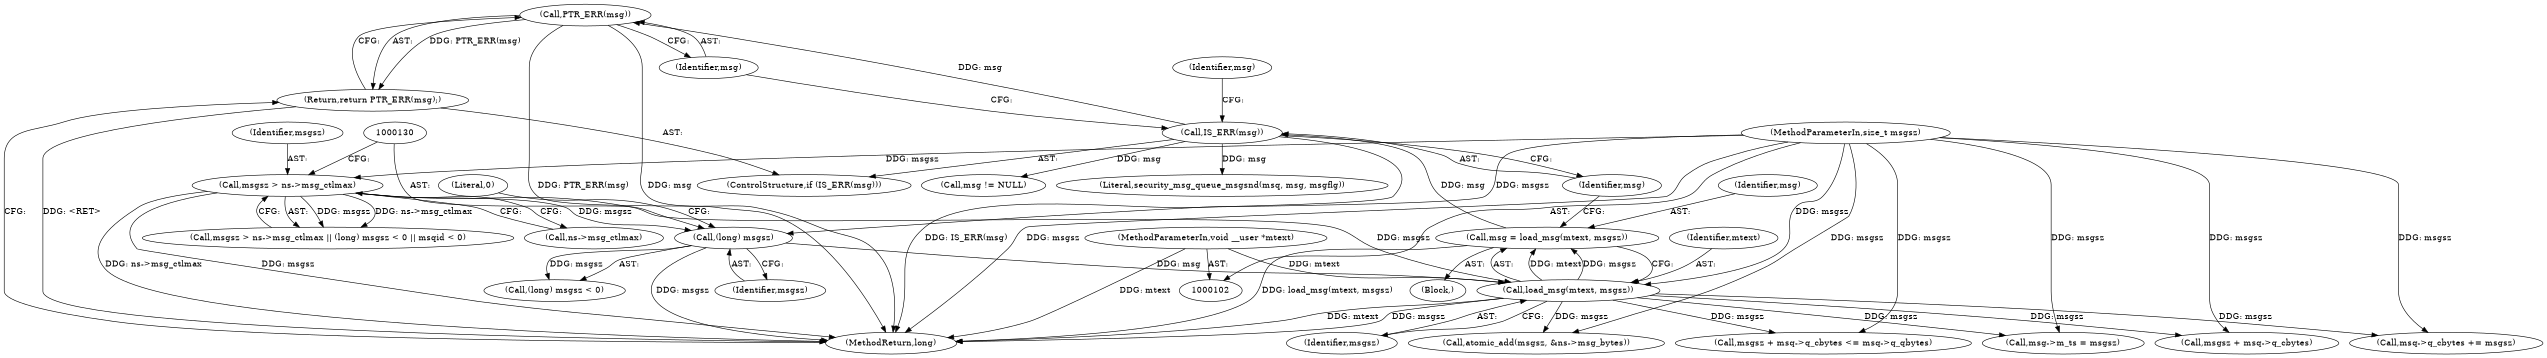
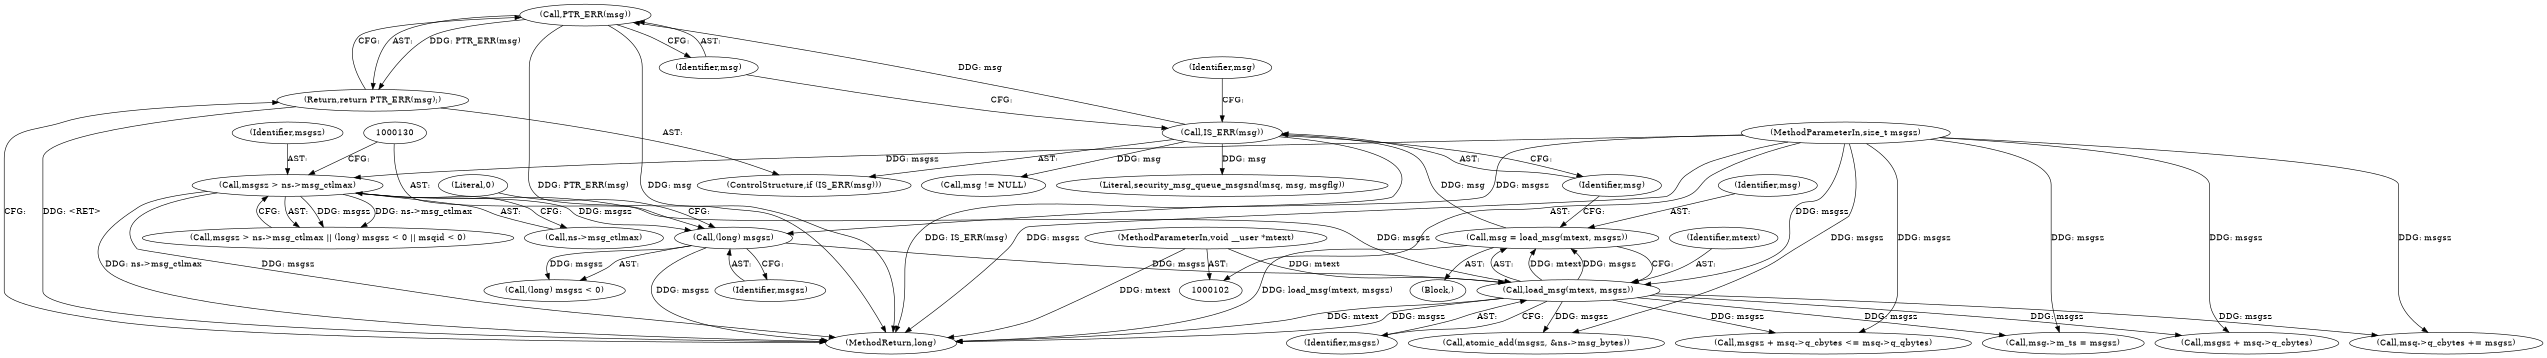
(512, 212) -> (512, 212)
(1179, 264) -> (1179, 264)
